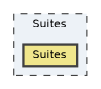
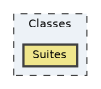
(50, 25) -> (50, 25)
